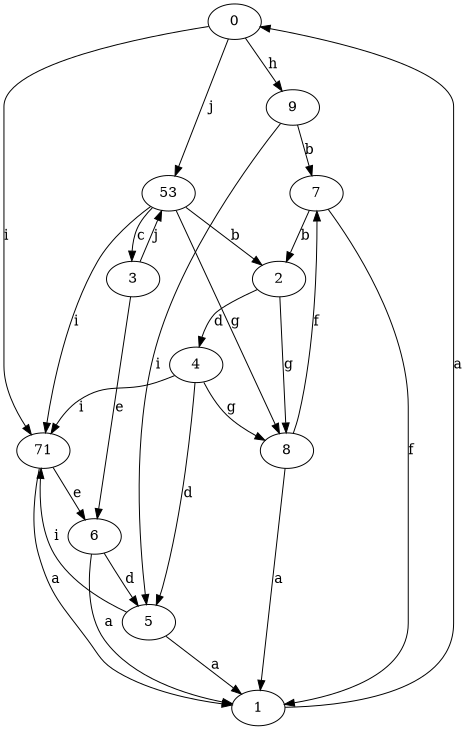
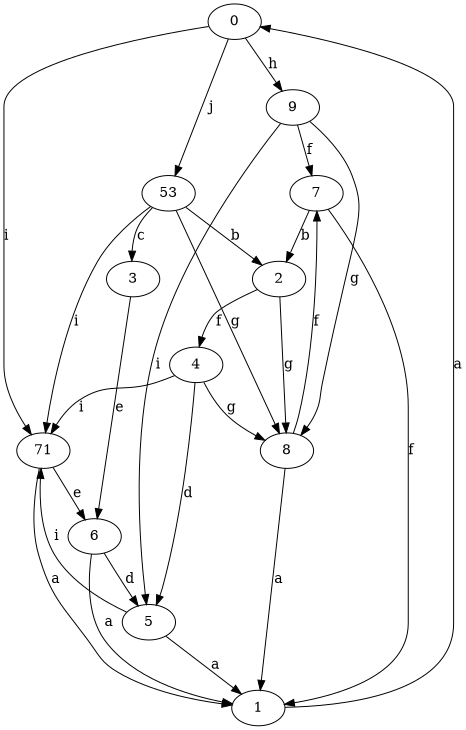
(310, 150) -> (310, 150)
(149, 241) -> none
none -> (348, 269)
(219, 322) -> (219, 322)
